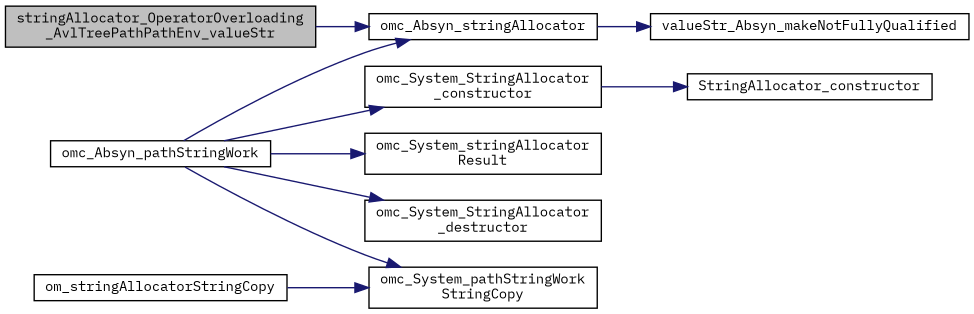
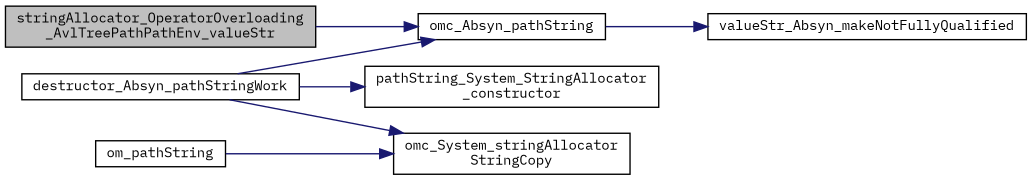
(483, 27) -> (512, 27)
(483, 87) -> (512, 87)
(810, 87) -> none
(161, 154) -> (161, 87)
(483, 154) -> none
(483, 221) -> none
(161, 288) -> (161, 154)
(483, 288) -> (512, 154)
